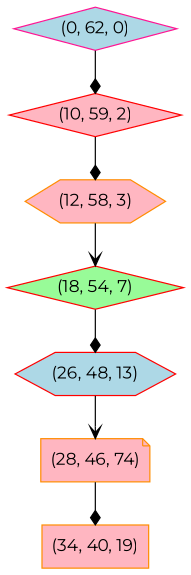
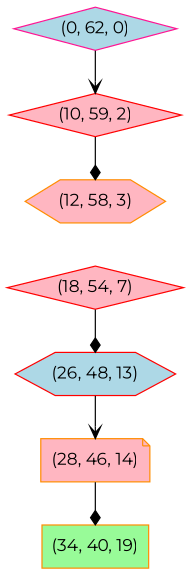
(95, 66) -> (95, 66)
(95, 239) -> none
(95, 288) -> (95, 288)
(95, 460) -> (95, 460)
(95, 547) -> (95, 547)
